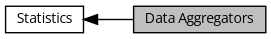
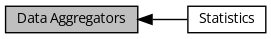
(115, 19) -> (170, 19)
